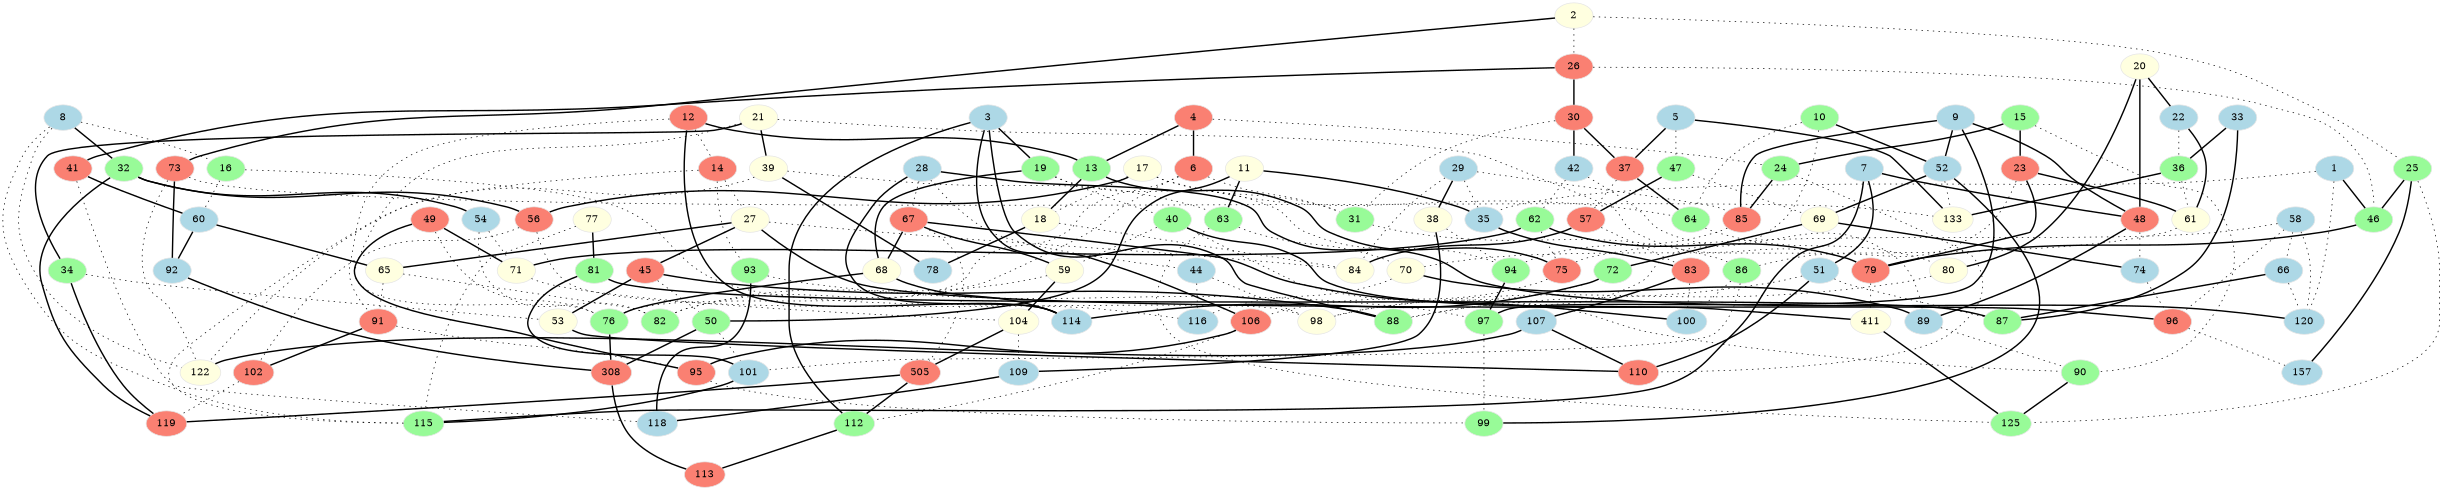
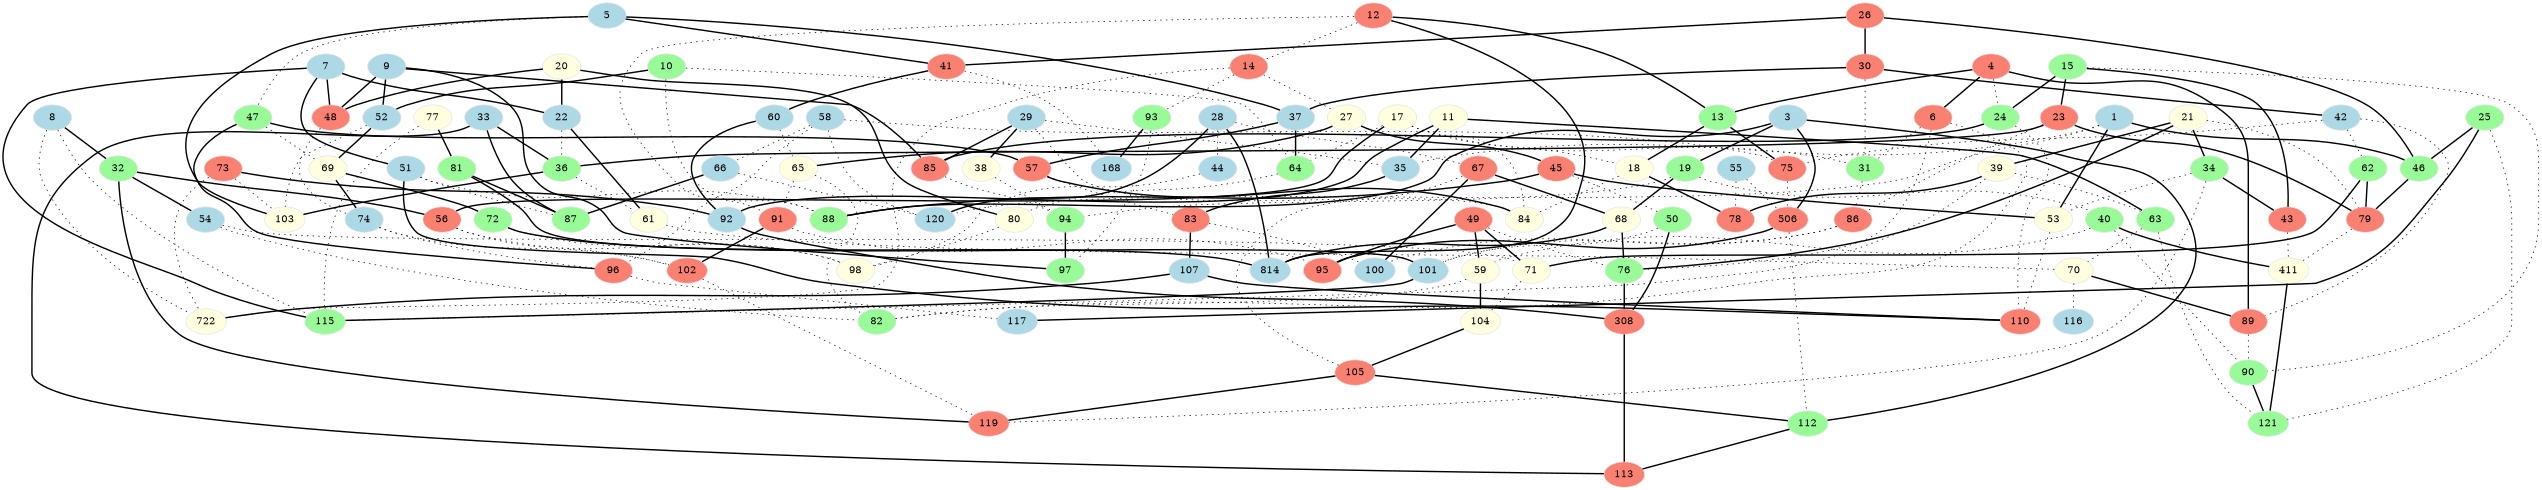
(1574, 16) -> none
none -> (777, 41)
(2012, 77) -> (2163, 52)
none -> (433, 93)
(226, 169) -> none
(1625, 169) -> (1296, 118)
none -> (1736, 169)
none -> (2082, 172)
(1596, 189) -> (978, 143)
(2108, 190) -> (1312, 150)
(1602, 198) -> (1164, 143)
(391, 203) -> (1930, 224)
(1953, 220) -> (285, 220)
none -> (2287, 220)
(292, 245) -> (789, 149)
(987, 245) -> (1477, 245)
none -> (524, 248)
(1550, 248) -> (2076, 138)
(933, 271) -> (1735, 220)
(1742, 271) -> (1853, 220)
(2041, 276) -> (2224, 113)
(1197, 290) -> none
(1450, 307) -> (347, 247)
(964, 311) -> (1096, 201)
(1072, 322) -> (1270, 271)
(1251, 322) -> (1788, 220)
(1924, 322) -> (2248, 322)
(101, 351) -> (1652, 391)
(1304, 363) -> (2036, 274)
(200, 373) -> (206, 322)
(920, 373) -> (1355, 373)
(1019, 373) -> none
(2302, 373) -> (1017, 322)
(657, 424) -> (1111, 169)
(1484, 424) -> none
(2011, 424) -> (2268, 424)
none -> (504, 442)
